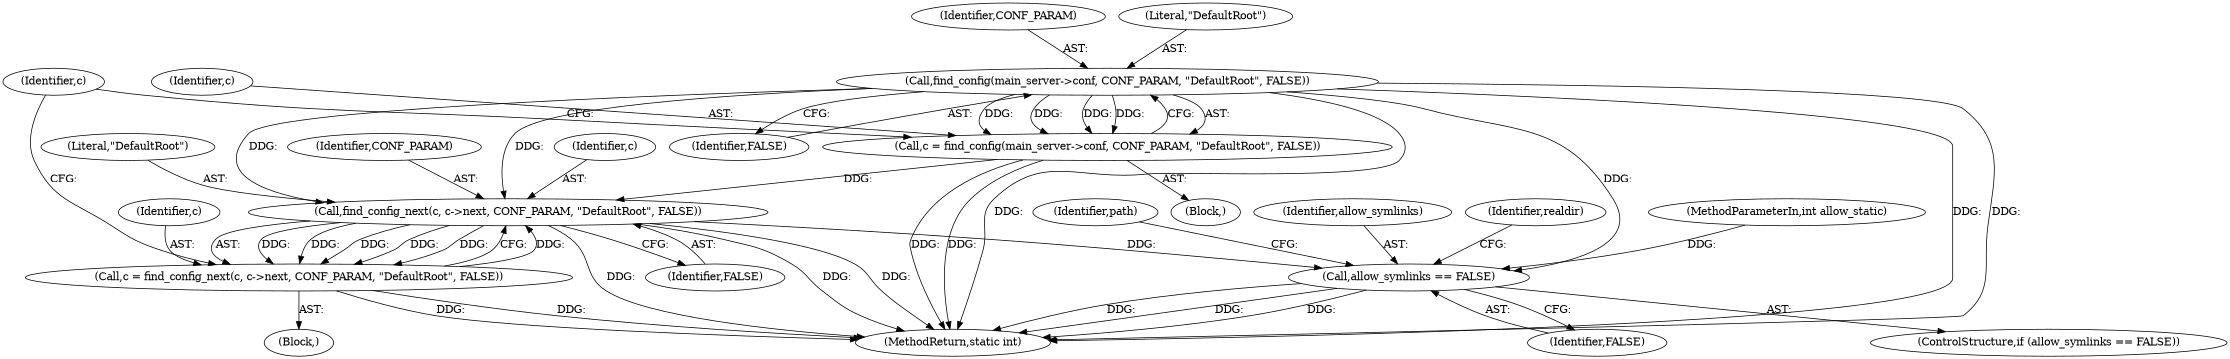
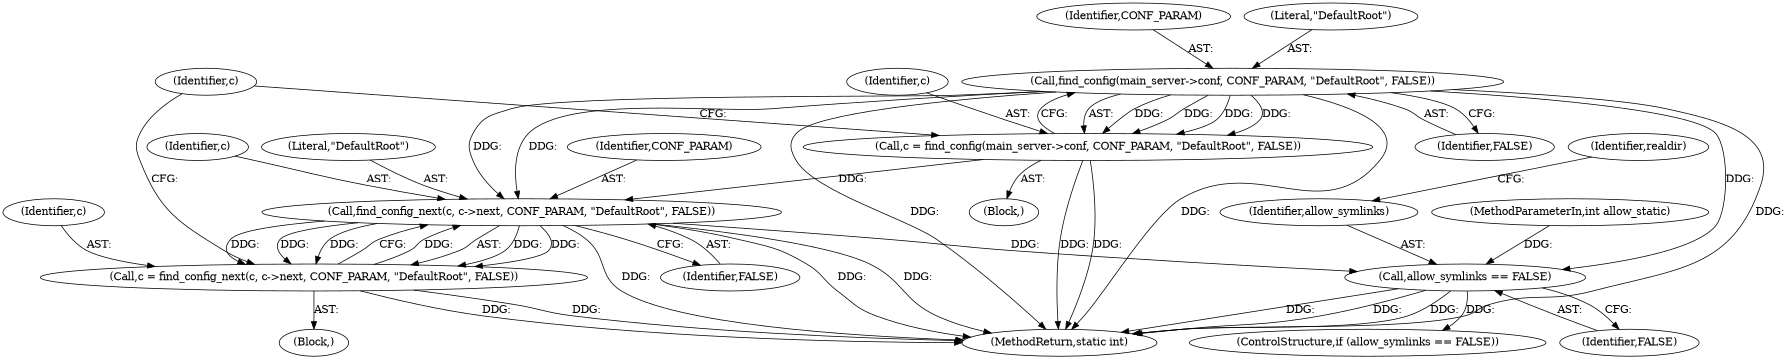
(1095, 212) -> none
(1476, 243) -> (1486, 178)
(1781, 310) -> (1482, 310)
